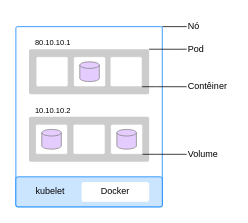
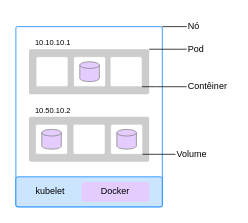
(53, 42) -> (53, 42)
(53, 110) -> (53, 110)
(209, 154) -> (198, 154)
(115, 192) -> (115, 192)
